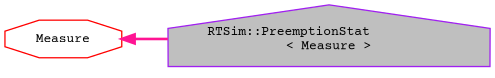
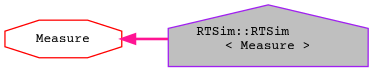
(329, 39) -> (268, 39)
